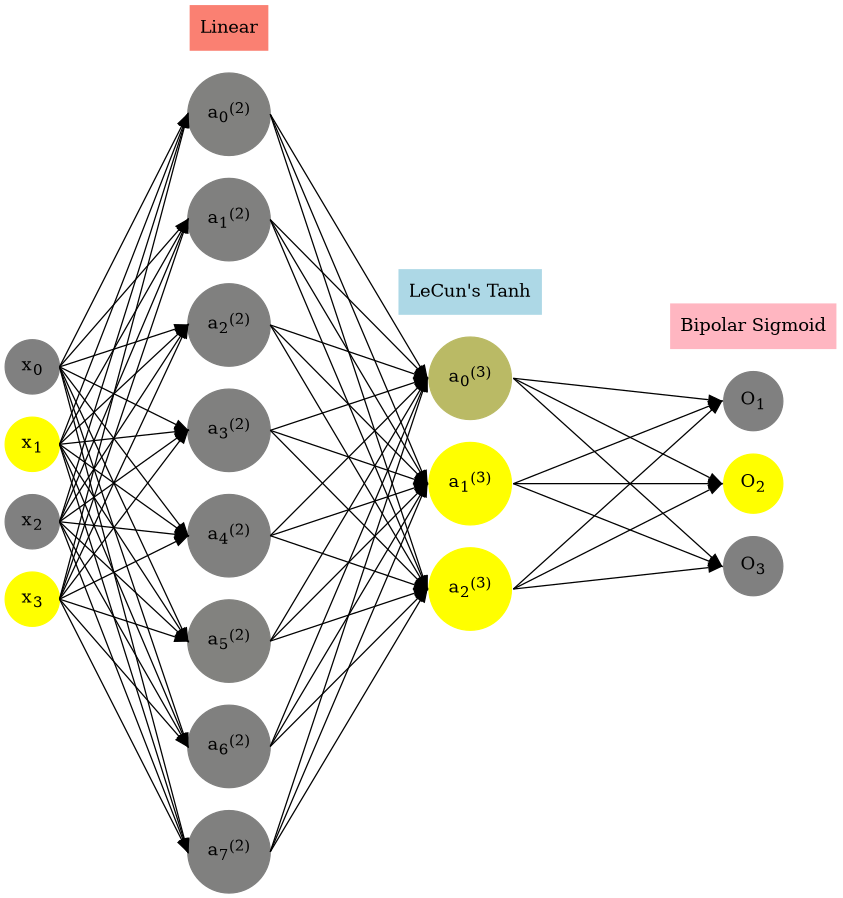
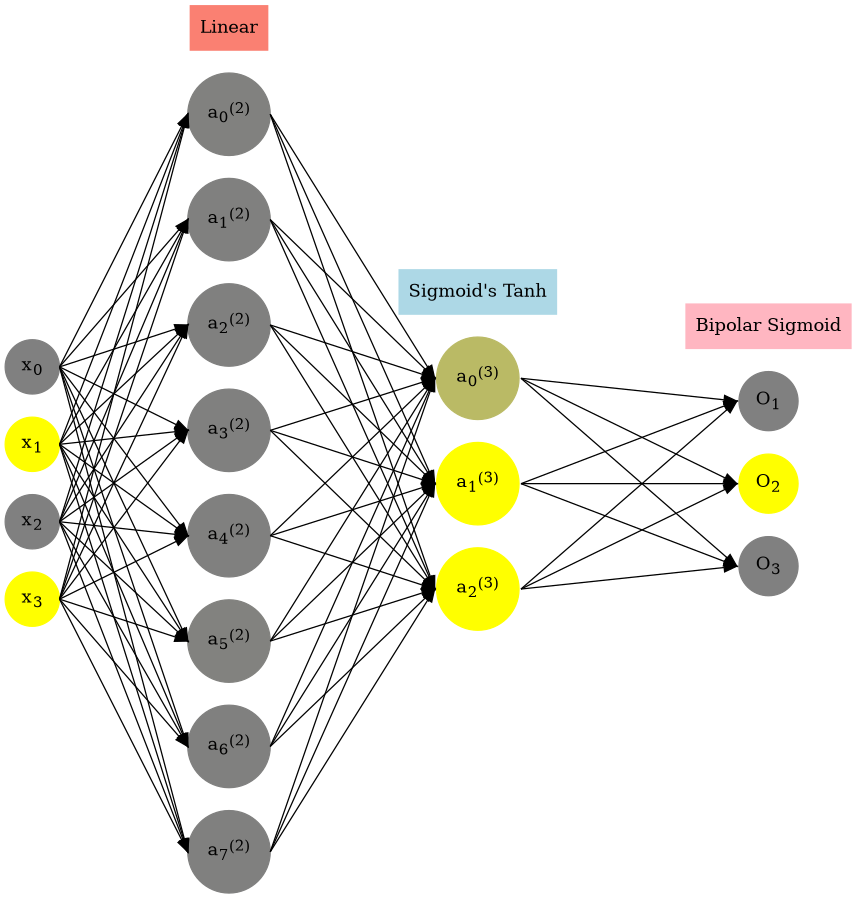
(470, 292) -> (478, 292)
